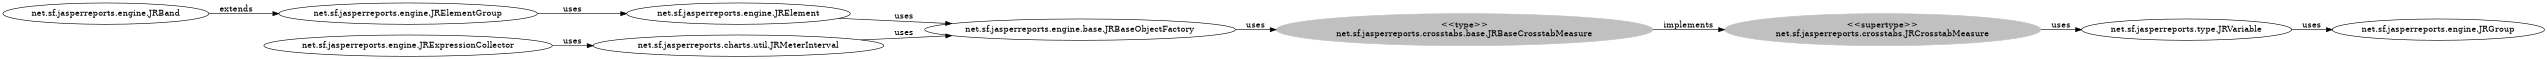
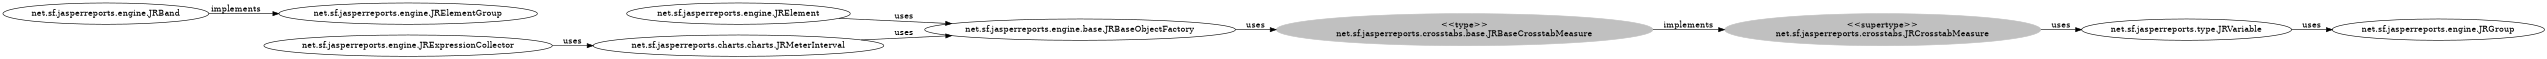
(236, 9) -> (236, 9)
(579, 14) -> none
(738, 46) -> (738, 46)
